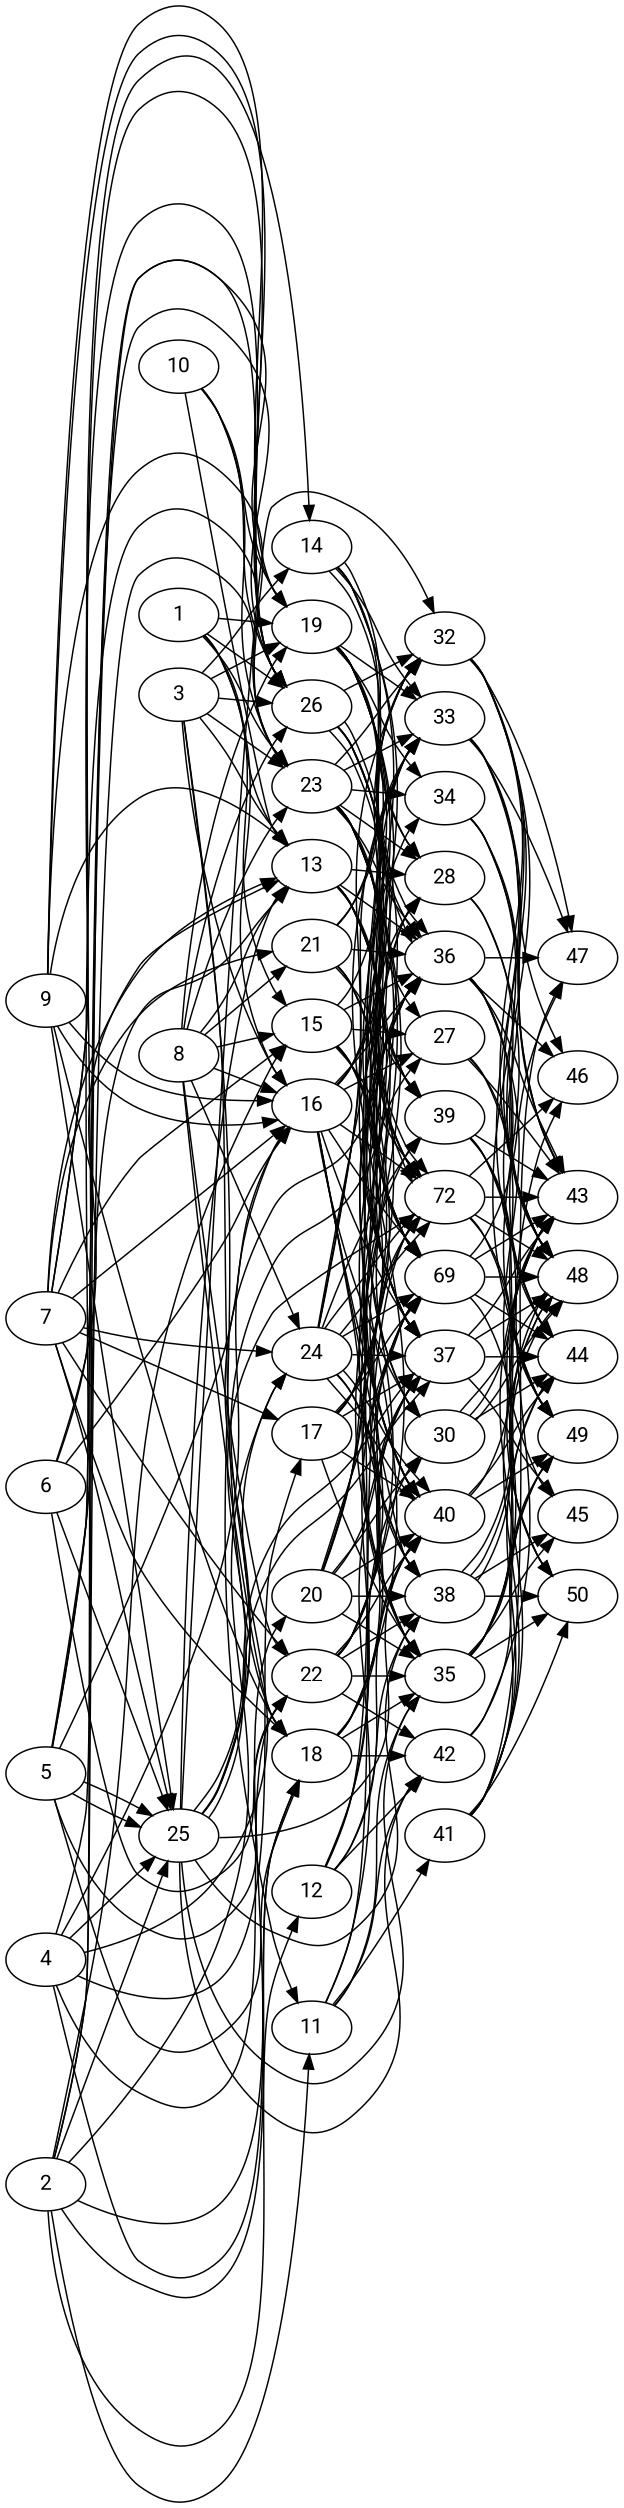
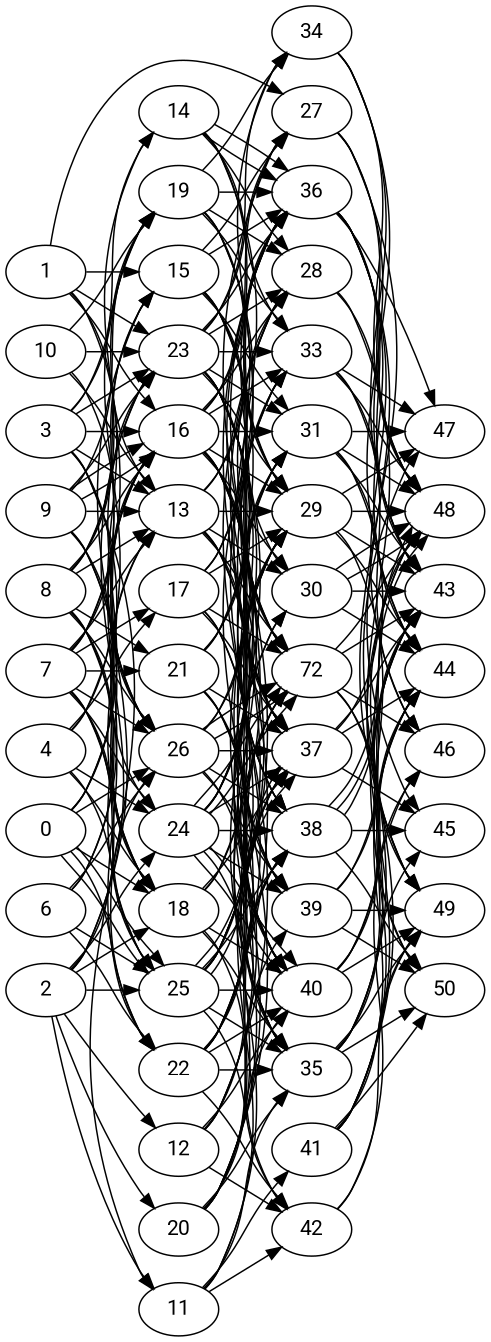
(238, 620) -> (115, 92)
(445, 639) -> (312, 432)
none -> (239, 787)
(379, 864) -> (246, 624)
none -> (377, 878)
(445, 1277) -> (312, 511)
(364, 1279) -> none
(200, 1350) -> (246, 638)
(46, 1773) -> (46, 831)
(247, 2030) -> none
